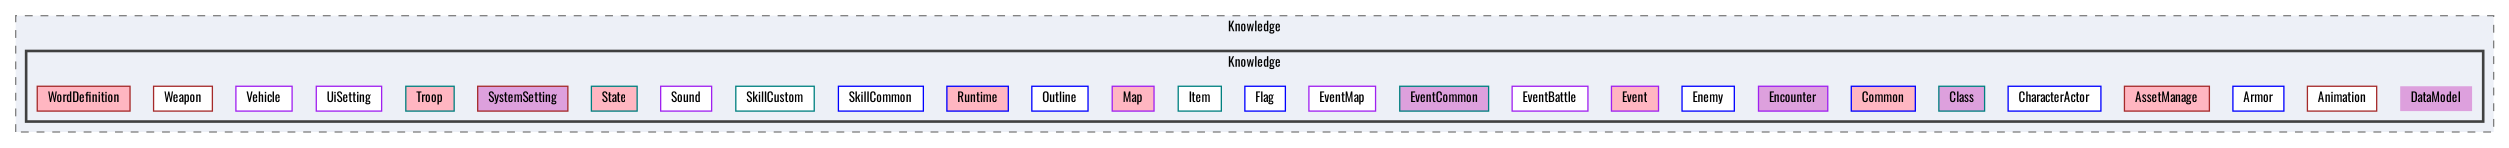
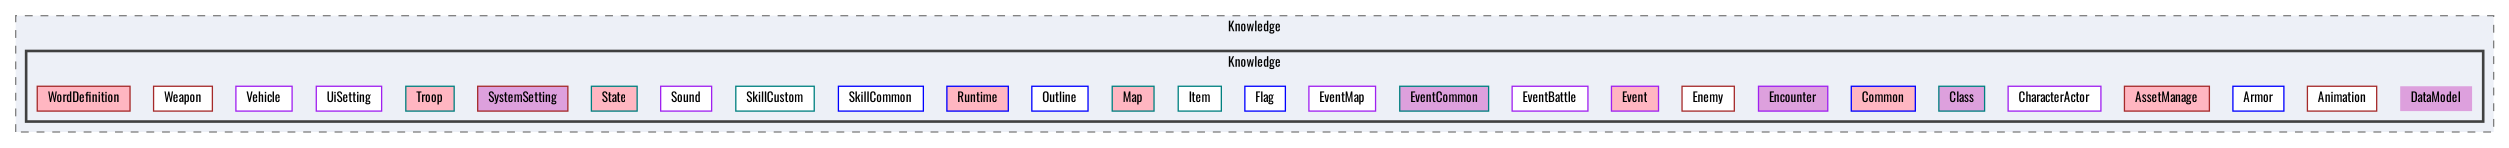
(1133, 99) -> (1133, 99)
(1708, 99) -> (1708, 99)
(2055, 99) -> (2055, 99)
